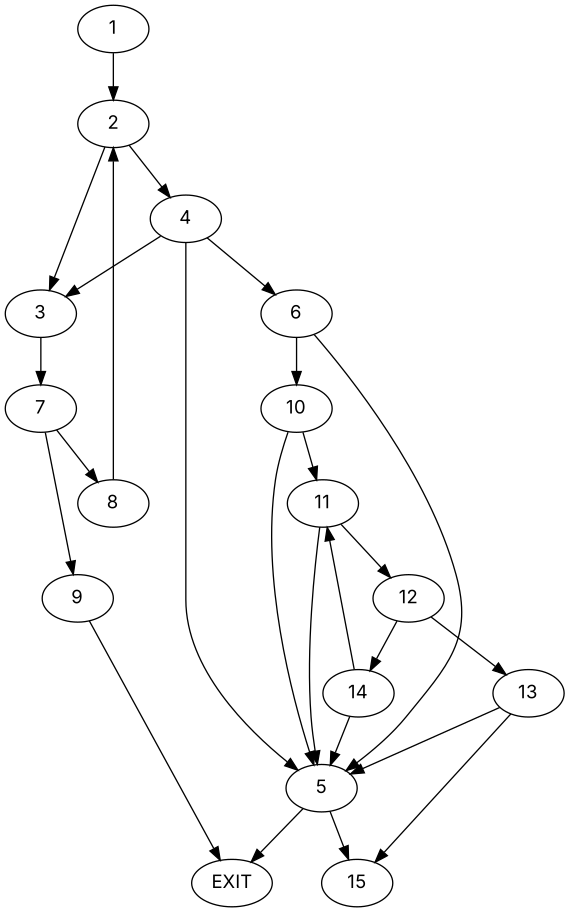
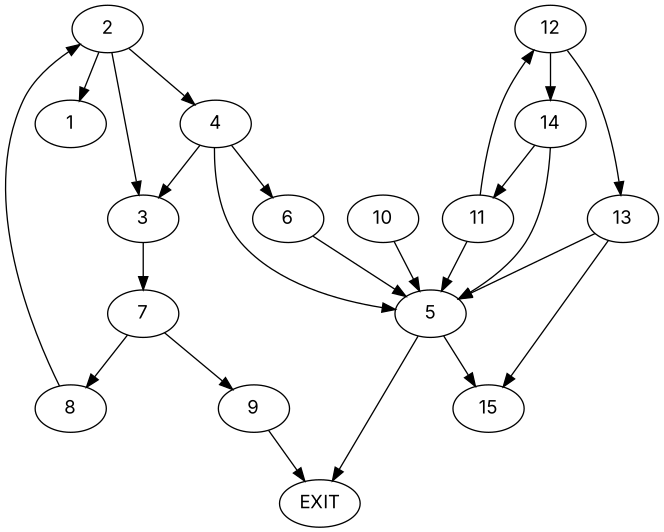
(113, 70) -> (92, 70)
(297, 355) -> none
(308, 450) -> none
